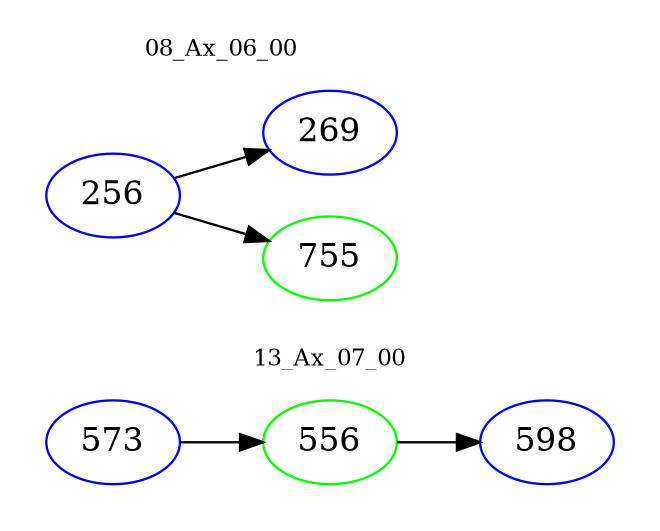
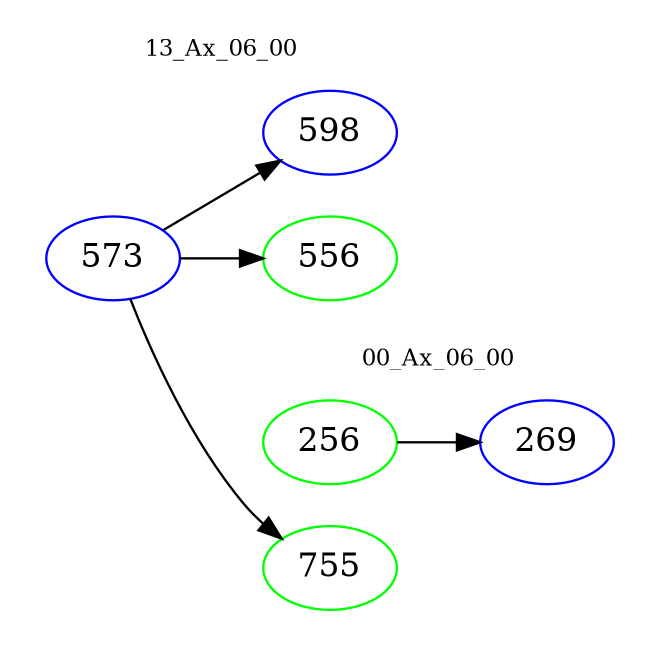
(222, 50) -> (439, 360)
(113, 196) -> (330, 442)
(210, 224) -> (186, 418)
(330, 360) -> (222, 50)
(427, 442) -> (212, 201)
